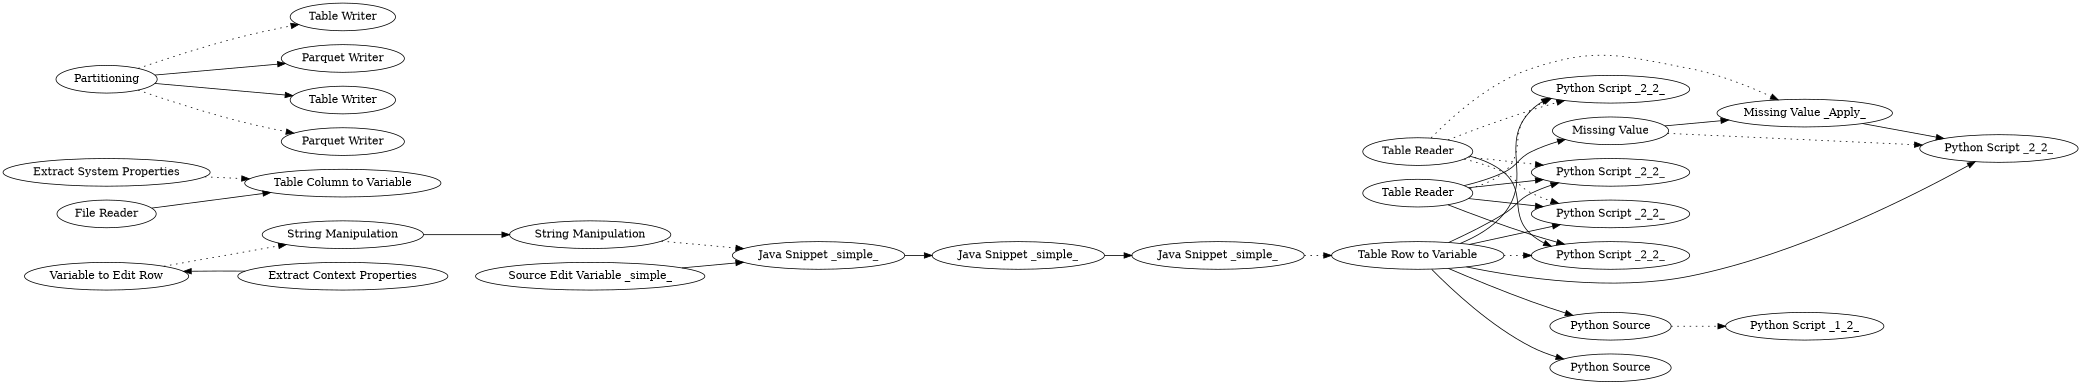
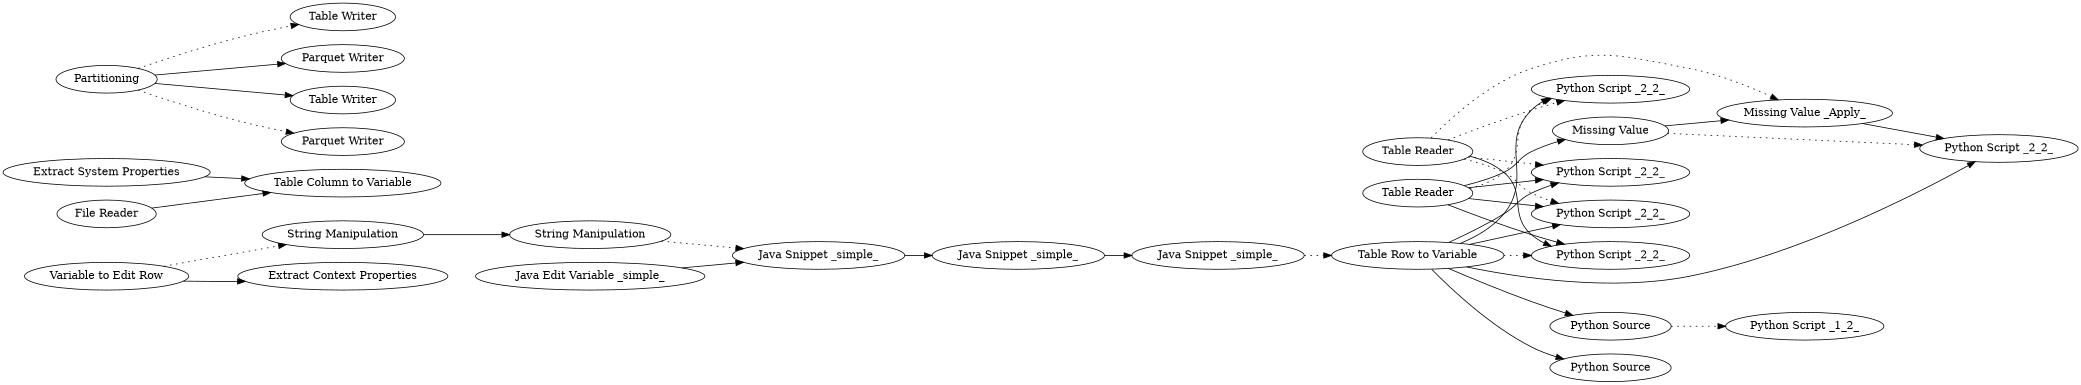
(223, 178) -> (223, 178)
(218, 271) -> (211, 281)
(590, 276) -> (590, 276)
